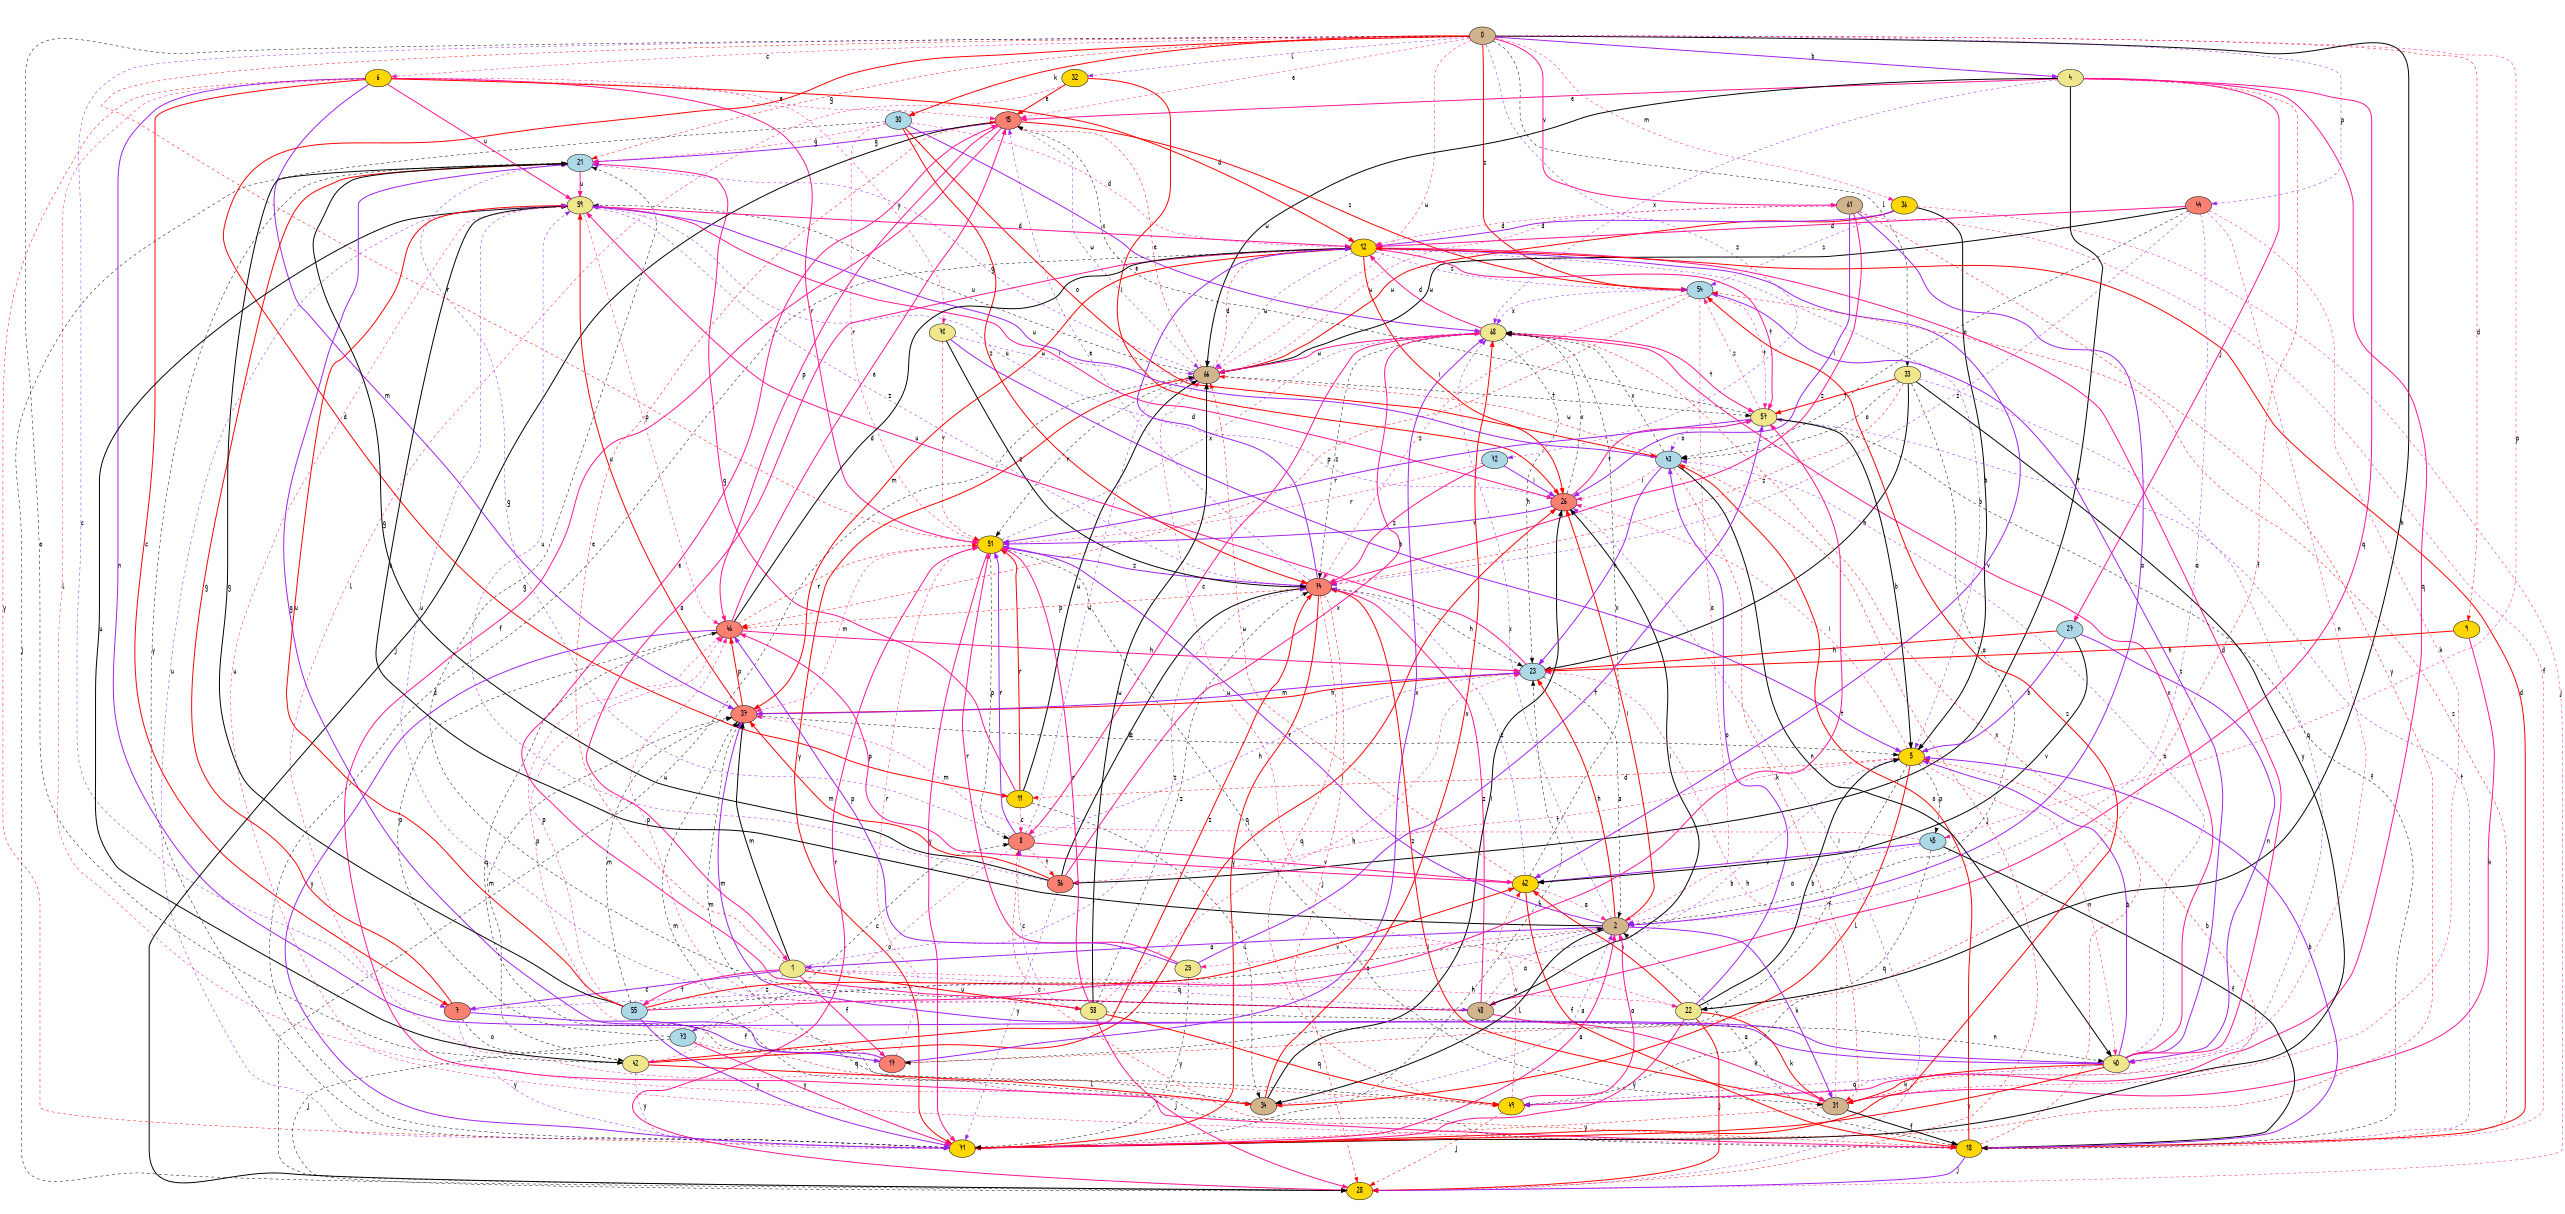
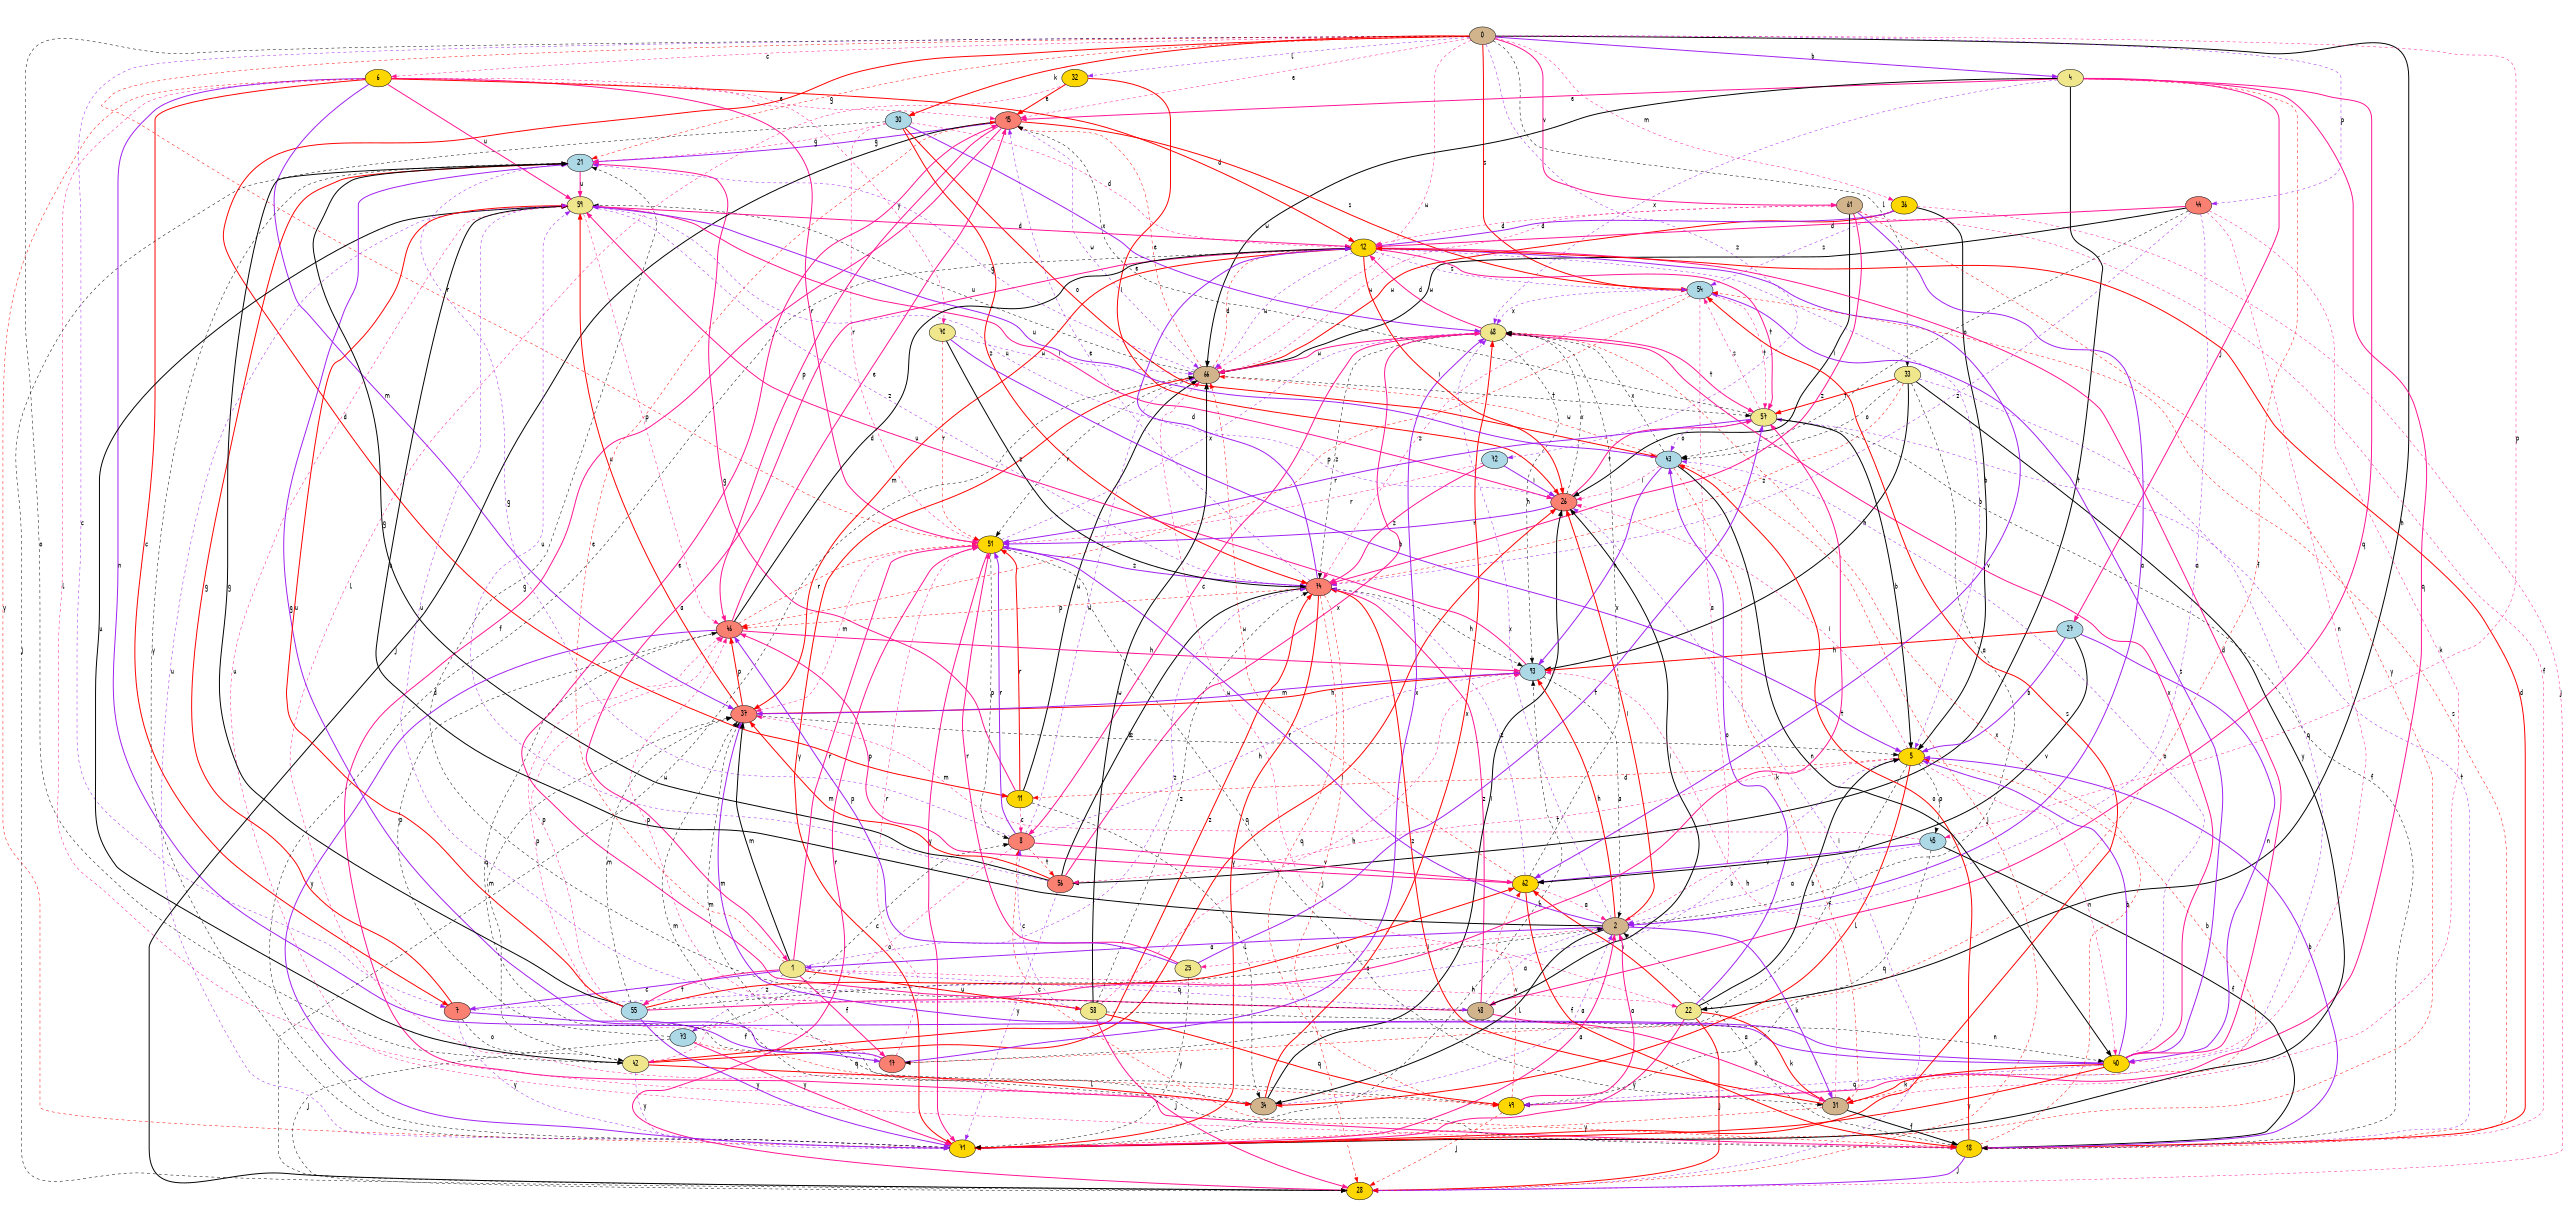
(1793, 414) -> (1793, 414)
(2467, 629) -> none
(1533, 672) -> (1533, 672)
(1071, 770) -> (839, 717)
(2116, 1064) -> (2116, 1064)
